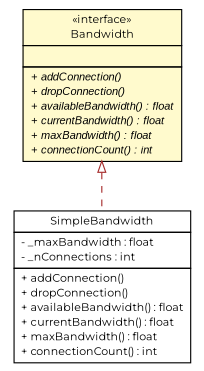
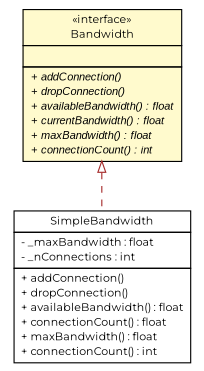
(98, 322) -> (94, 322)
